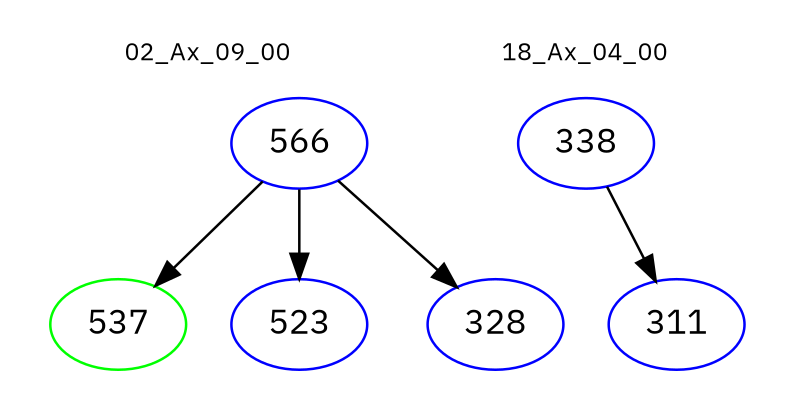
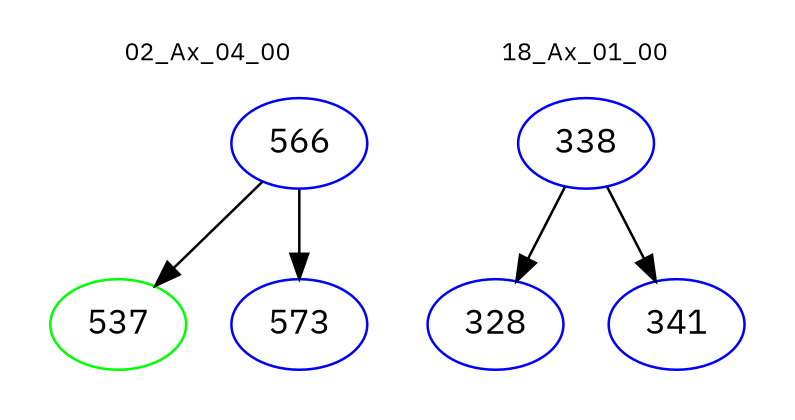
(209, 54) -> (209, 54)
(586, 54) -> (586, 54)
(371, 210) -> (547, 223)
(299, 324) -> (299, 324)
(677, 324) -> (677, 324)
